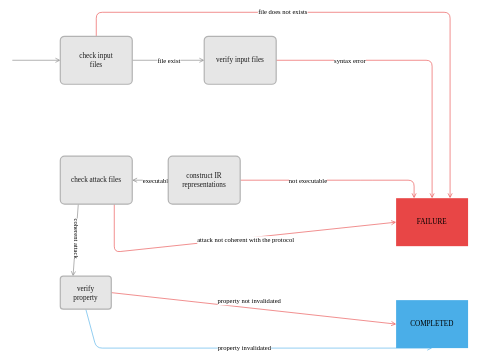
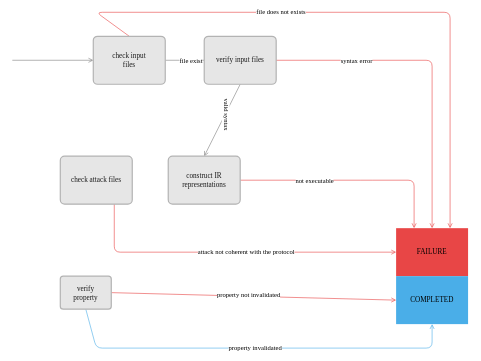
(96, 60) -> (129, 60)
none -> (226, 114)
(151, 180) -> none
(432, 222) -> (432, 252)
(76, 239) -> none
(432, 324) -> (432, 300)
